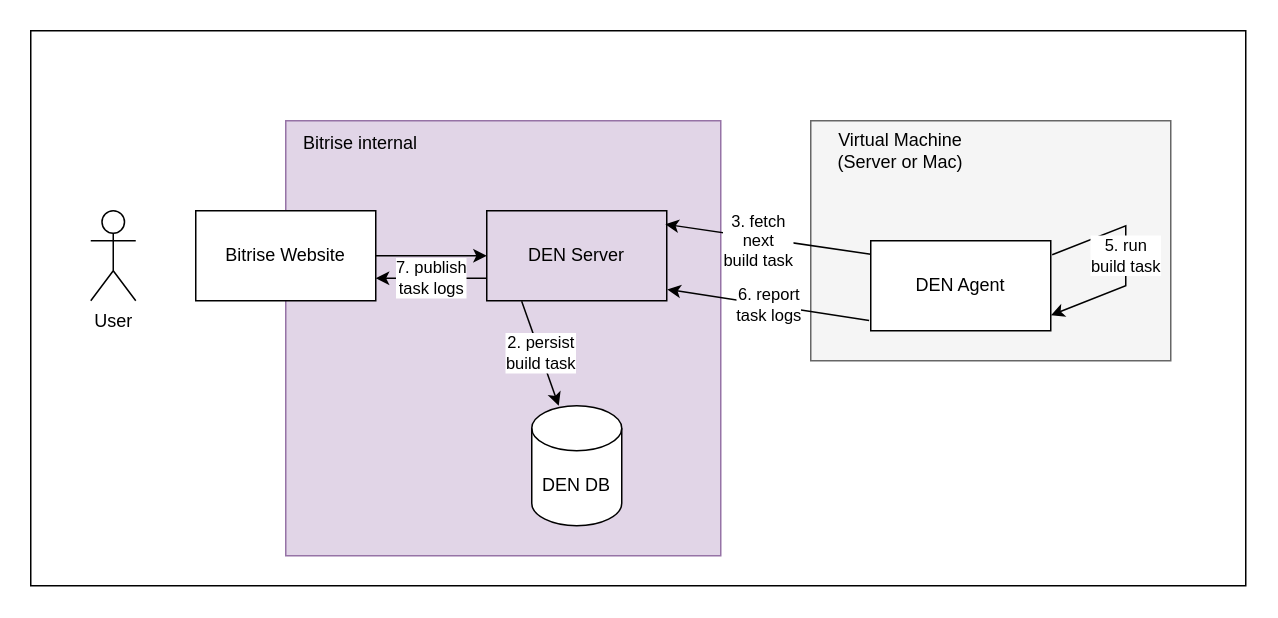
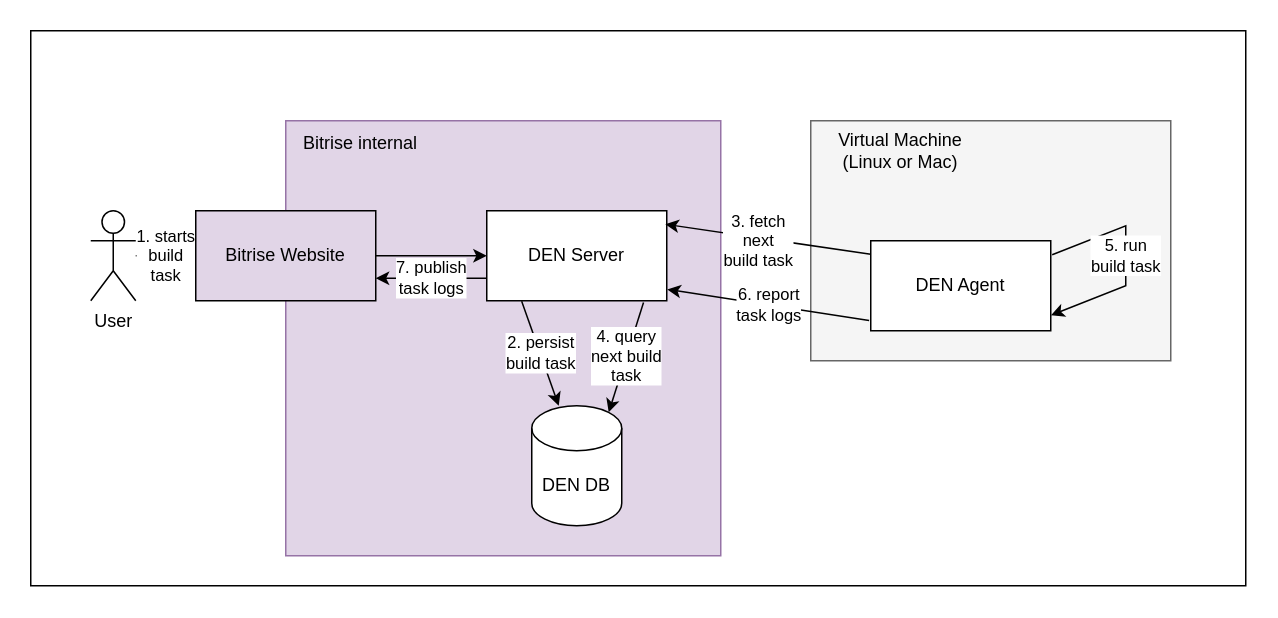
(901, 151) -> (901, 151)
none -> (165, 256)
(286, 256) -> (286, 256)
(577, 256) -> (577, 256)
none -> (634, 331)
